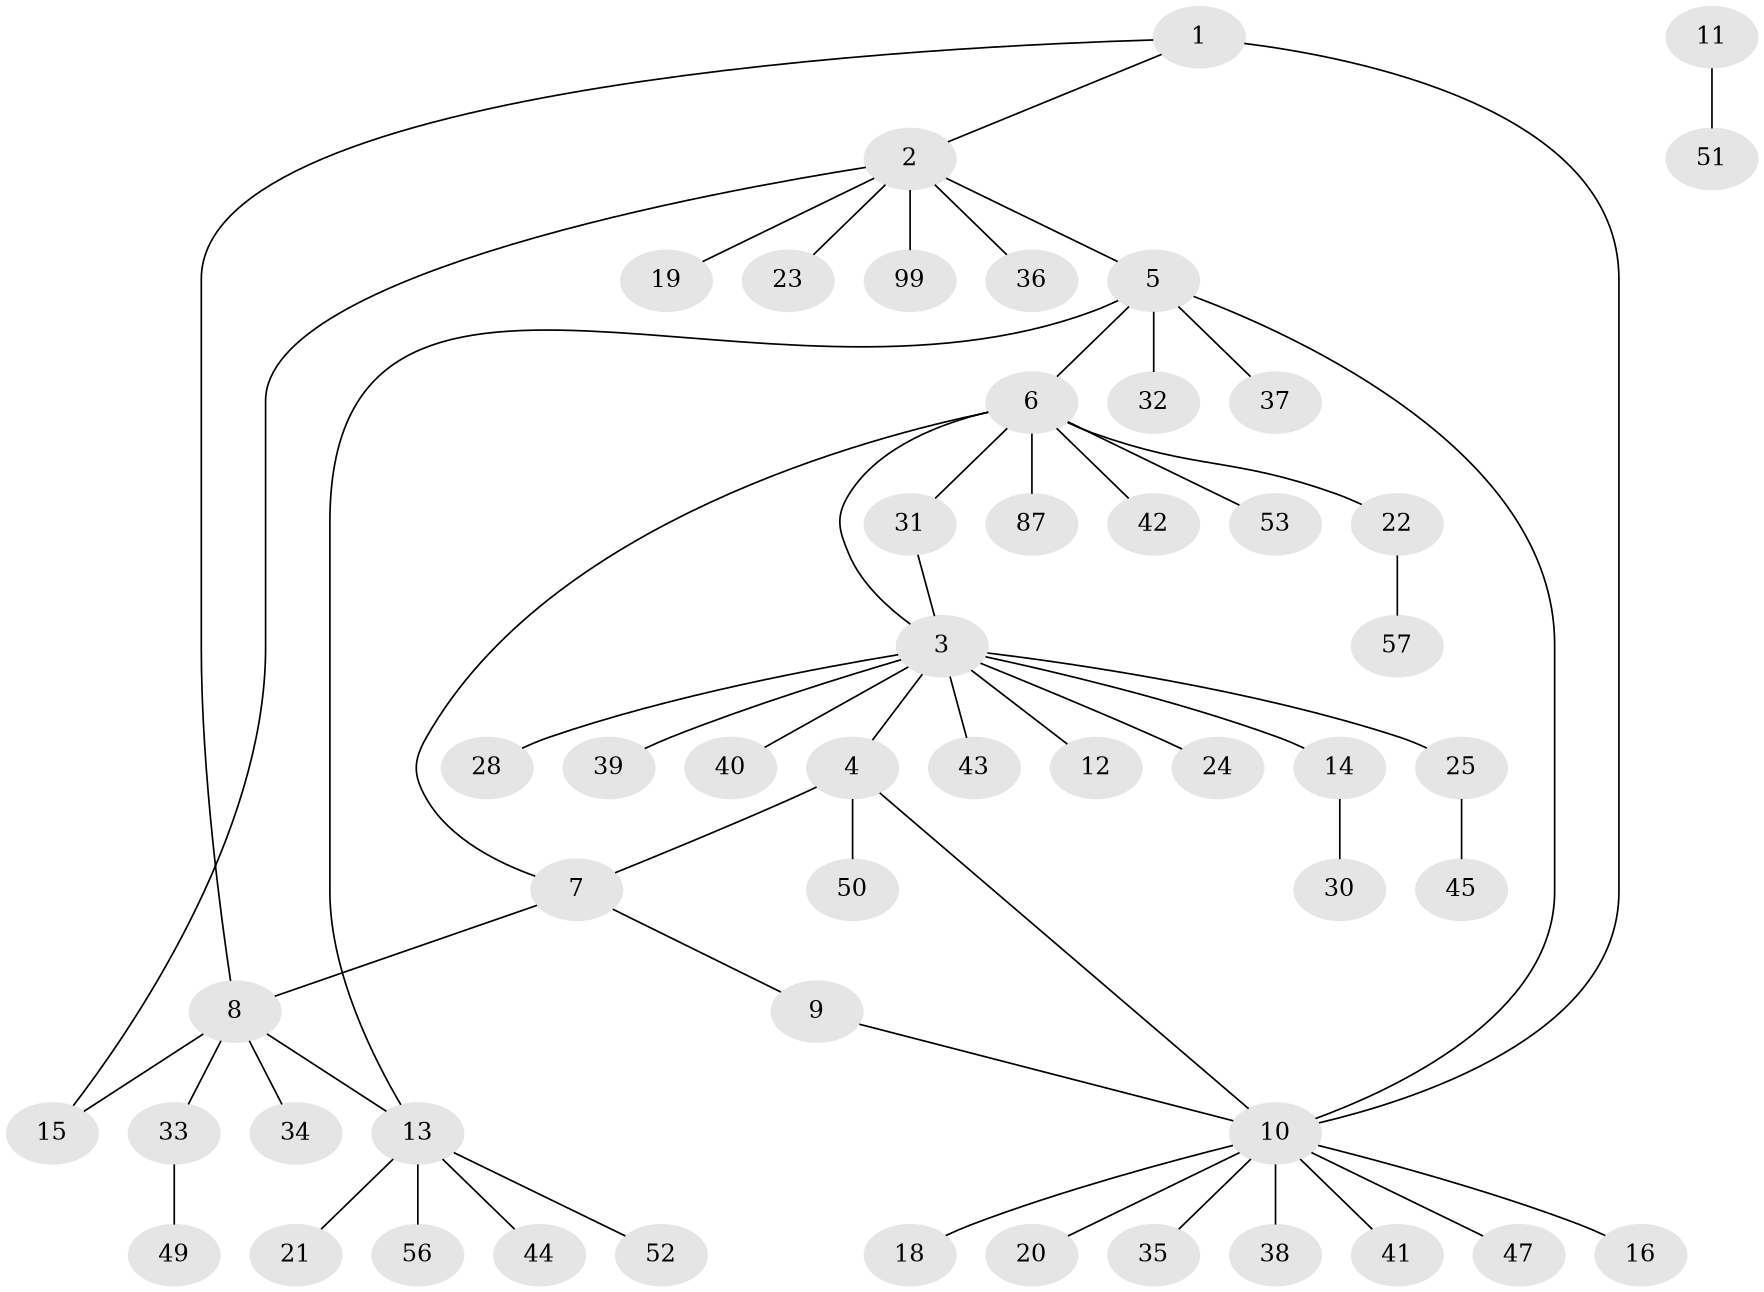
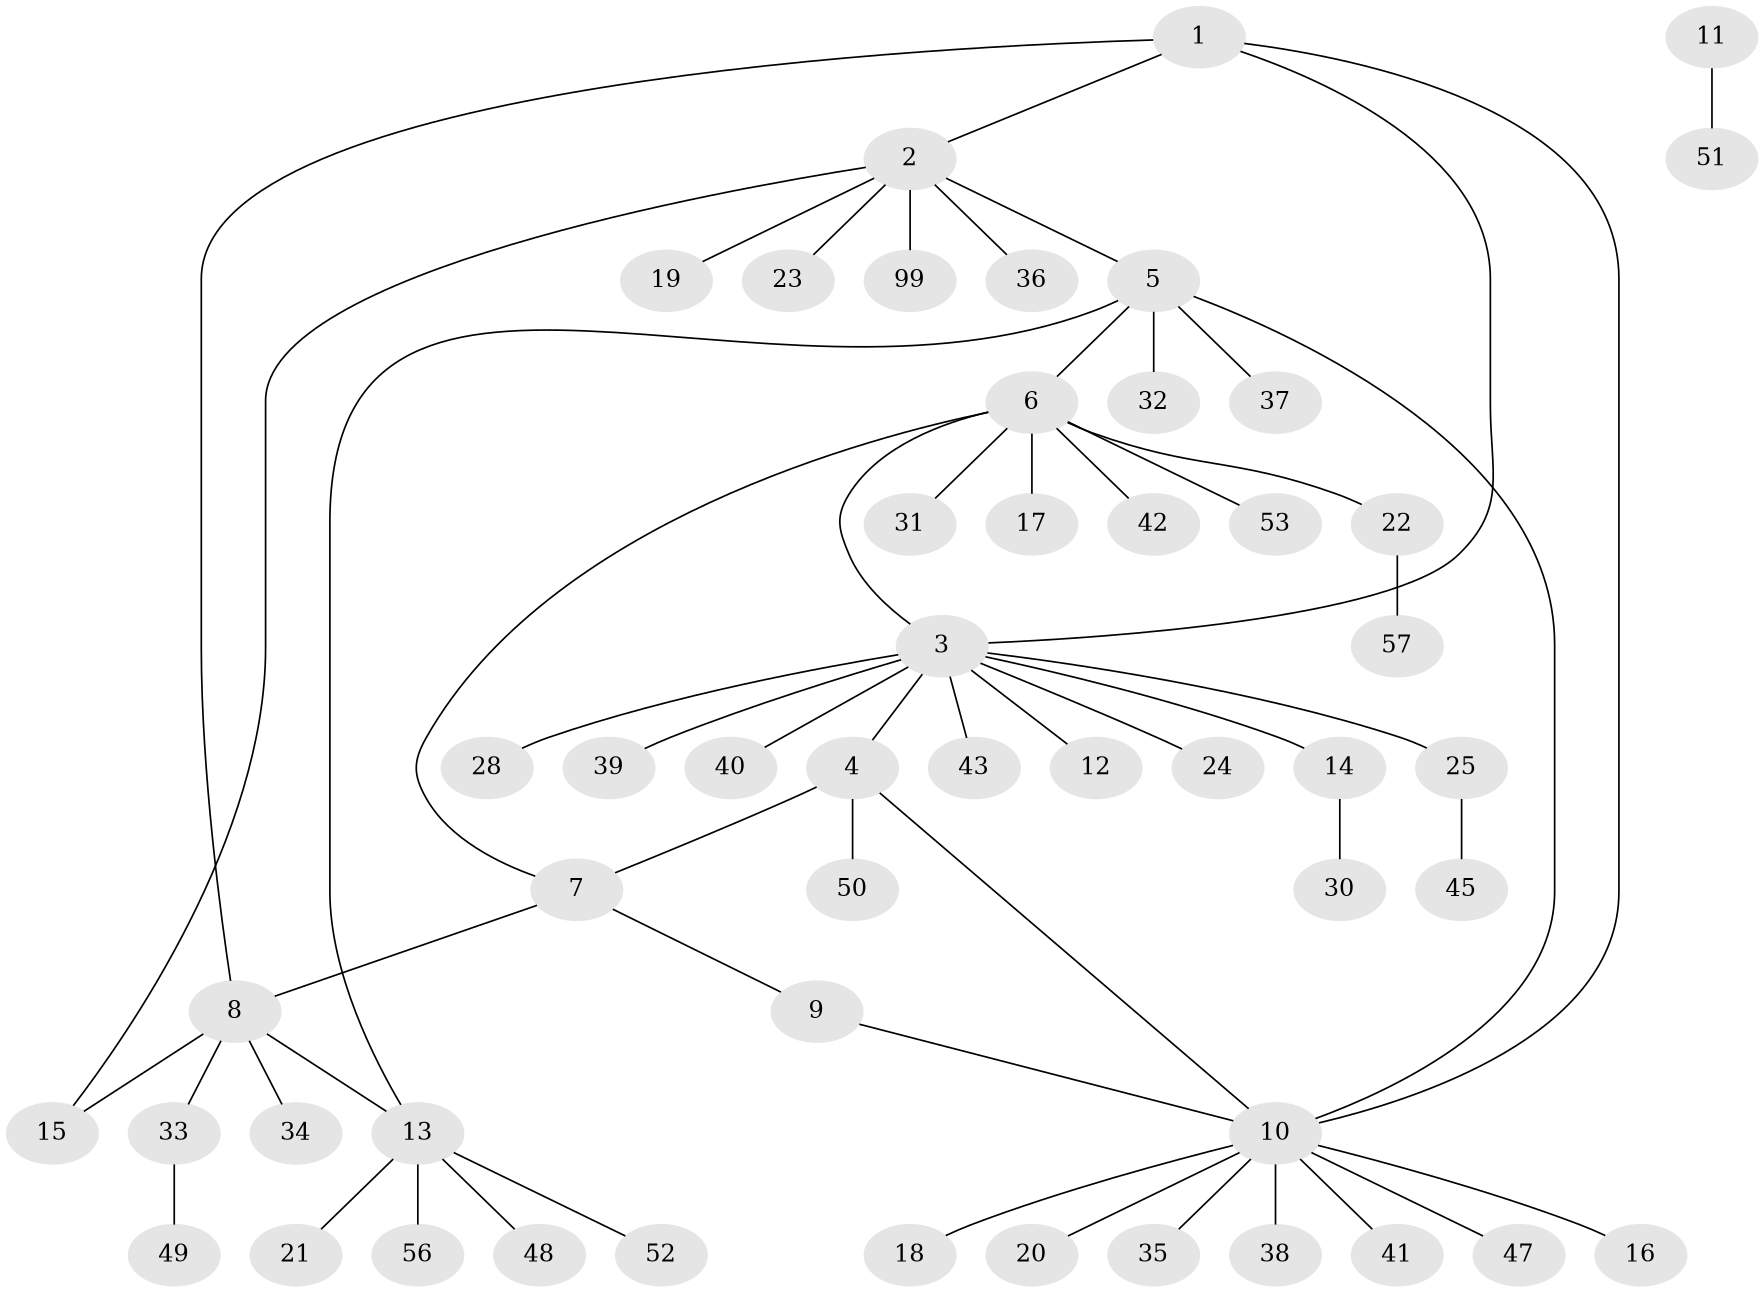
(1032, 524) -> (1032, 524)
(926, 585) -> (1493, 456)
(540, 1255) -> (540, 1255)
